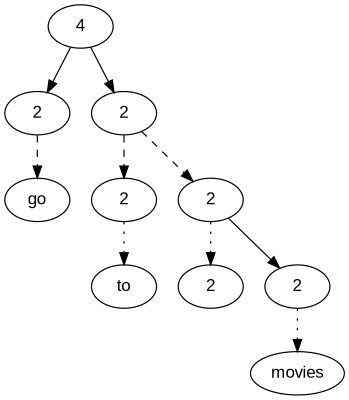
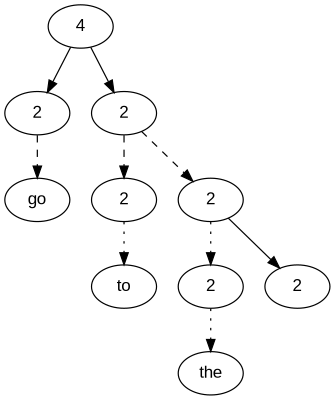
none -> (211, 373)
(297, 373) -> none
